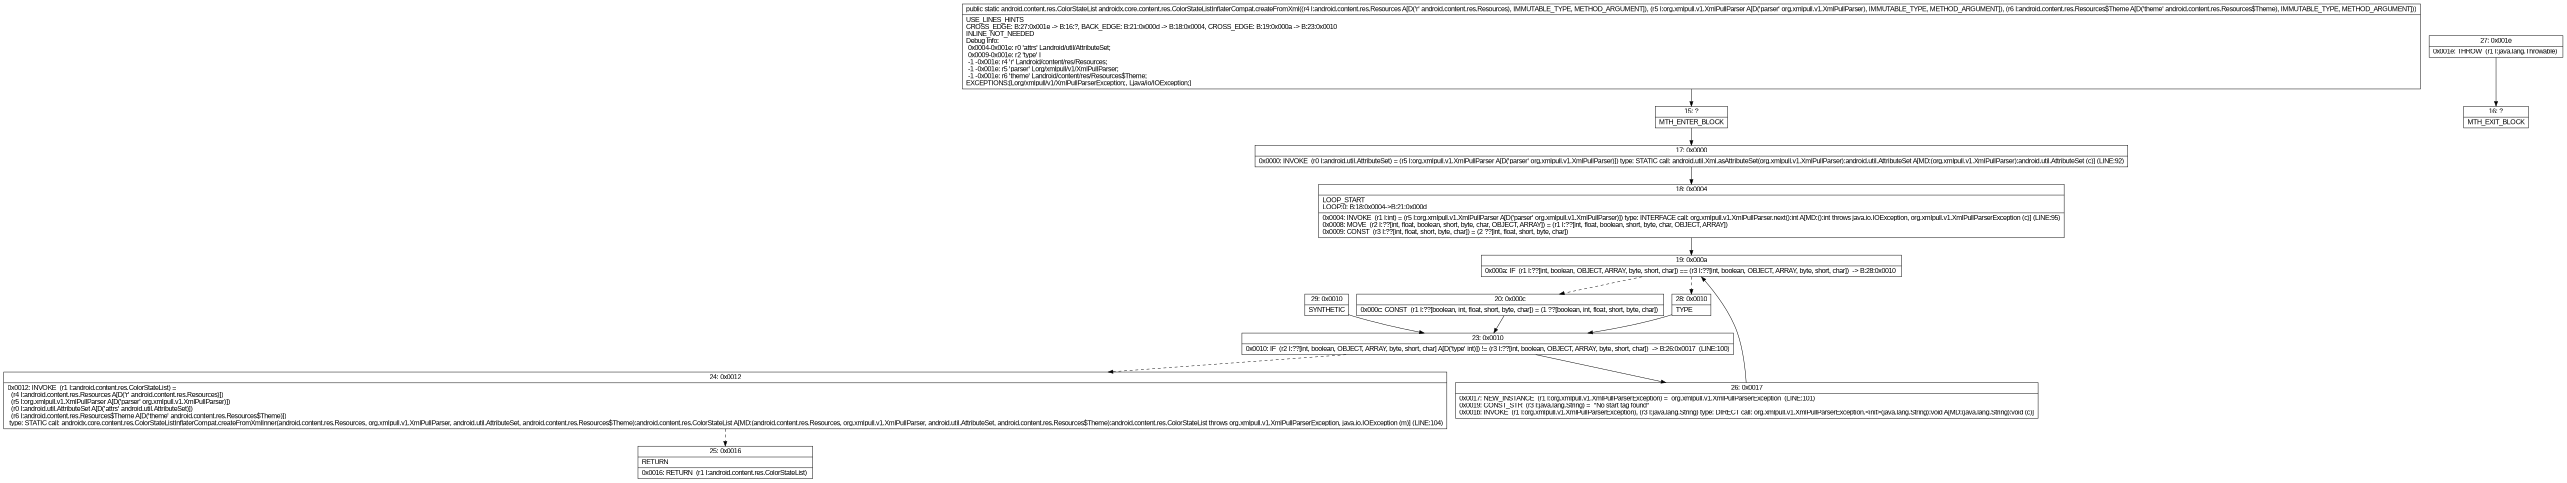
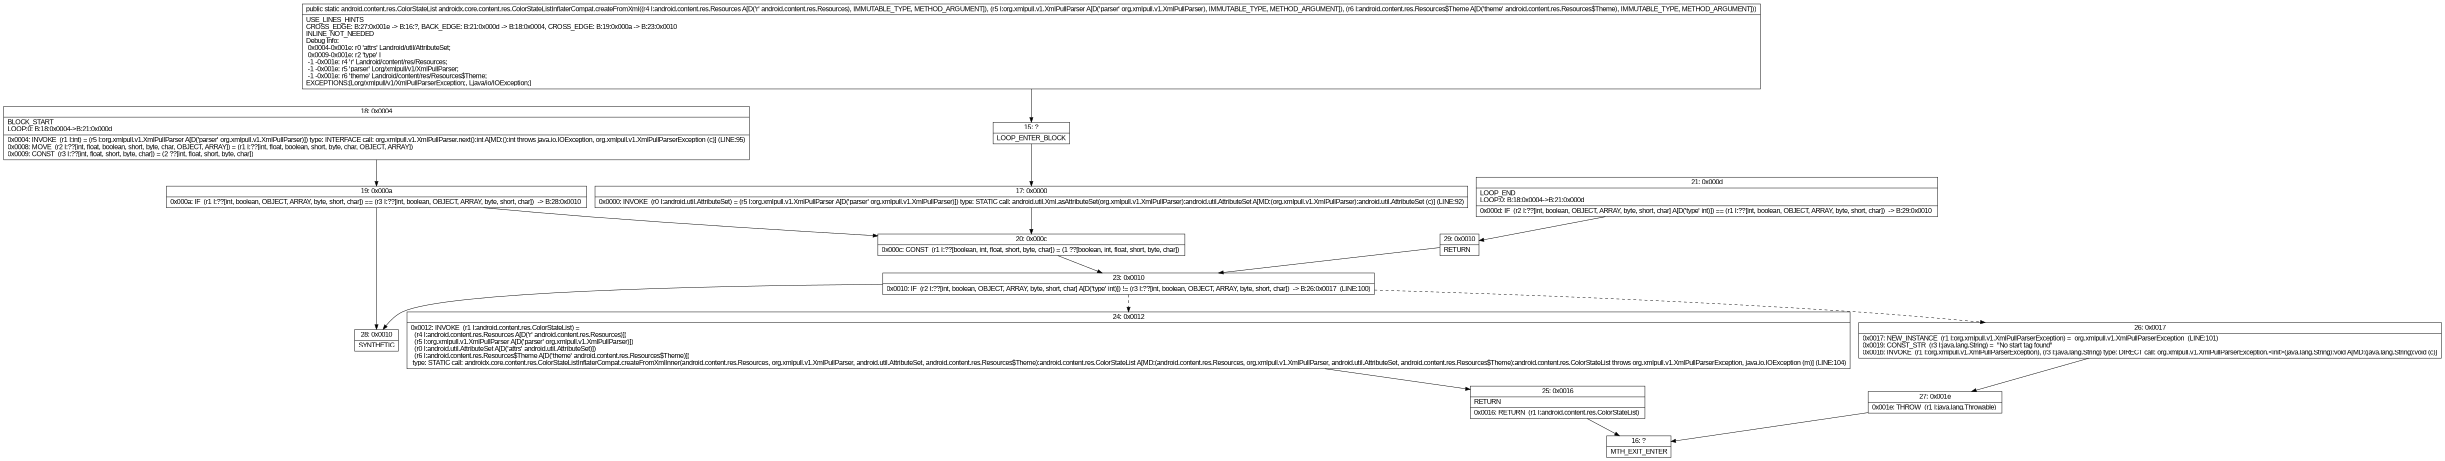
(1691, 122) -> (1031, 138)
(2496, 122) -> (1639, 452)
(1691, 173) -> (1031, 218)
none -> (1707, 197)
(1344, 200) -> (31, 122)
(1691, 283) -> (376, 266)
(1603, 285) -> (678, 223)
(1327, 310) -> (1457, 250)
(1684, 310) -> (376, 346)
(1633, 325) -> (631, 290)
(1735, 327) -> (2032, 374)
(1598, 368) -> (1678, 302)
none -> (1601, 426)
(725, 435) -> (1395, 379)
